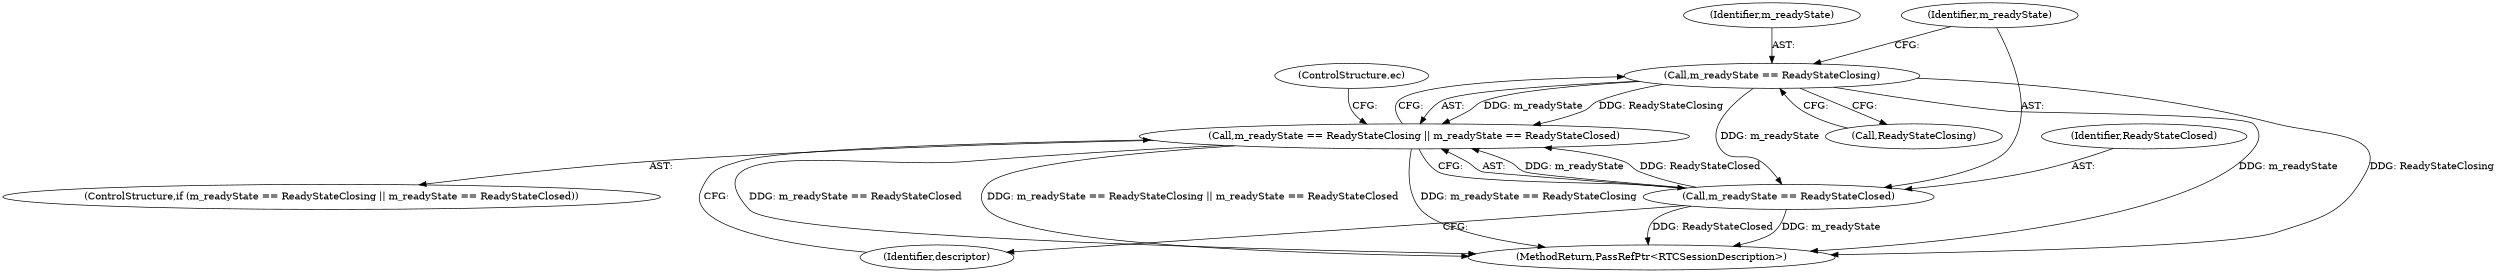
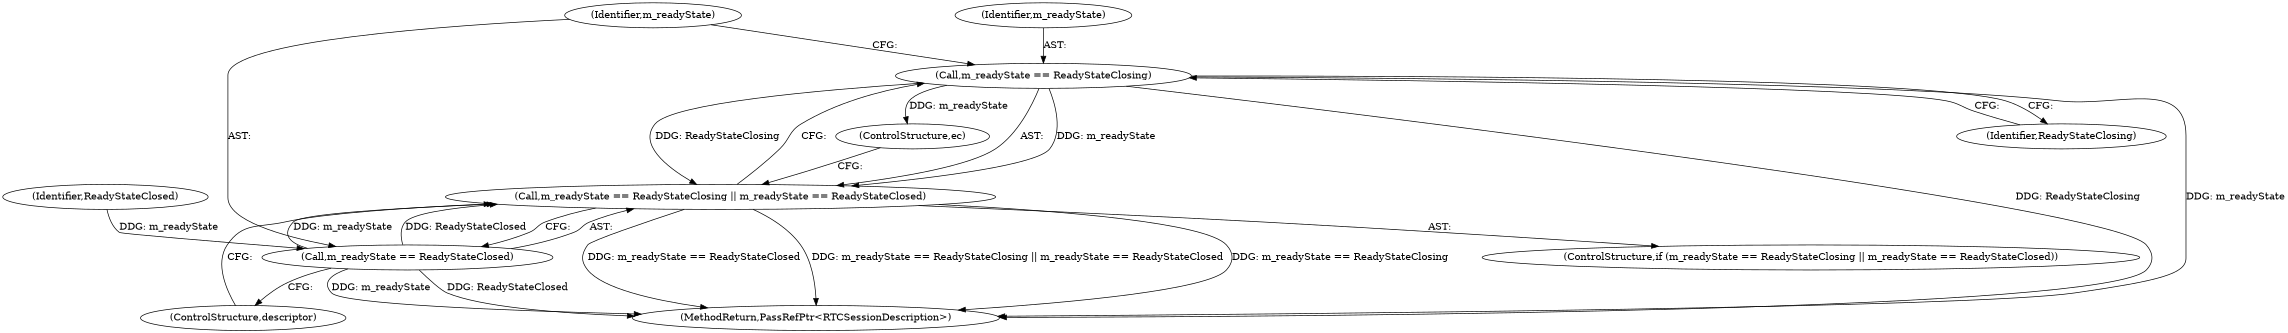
(1914, 136) -> (2061, 136)
(1719, 145) -> (919, 94)
(2085, 167) -> (169, 227)
(937, 257) -> (243, 318)
